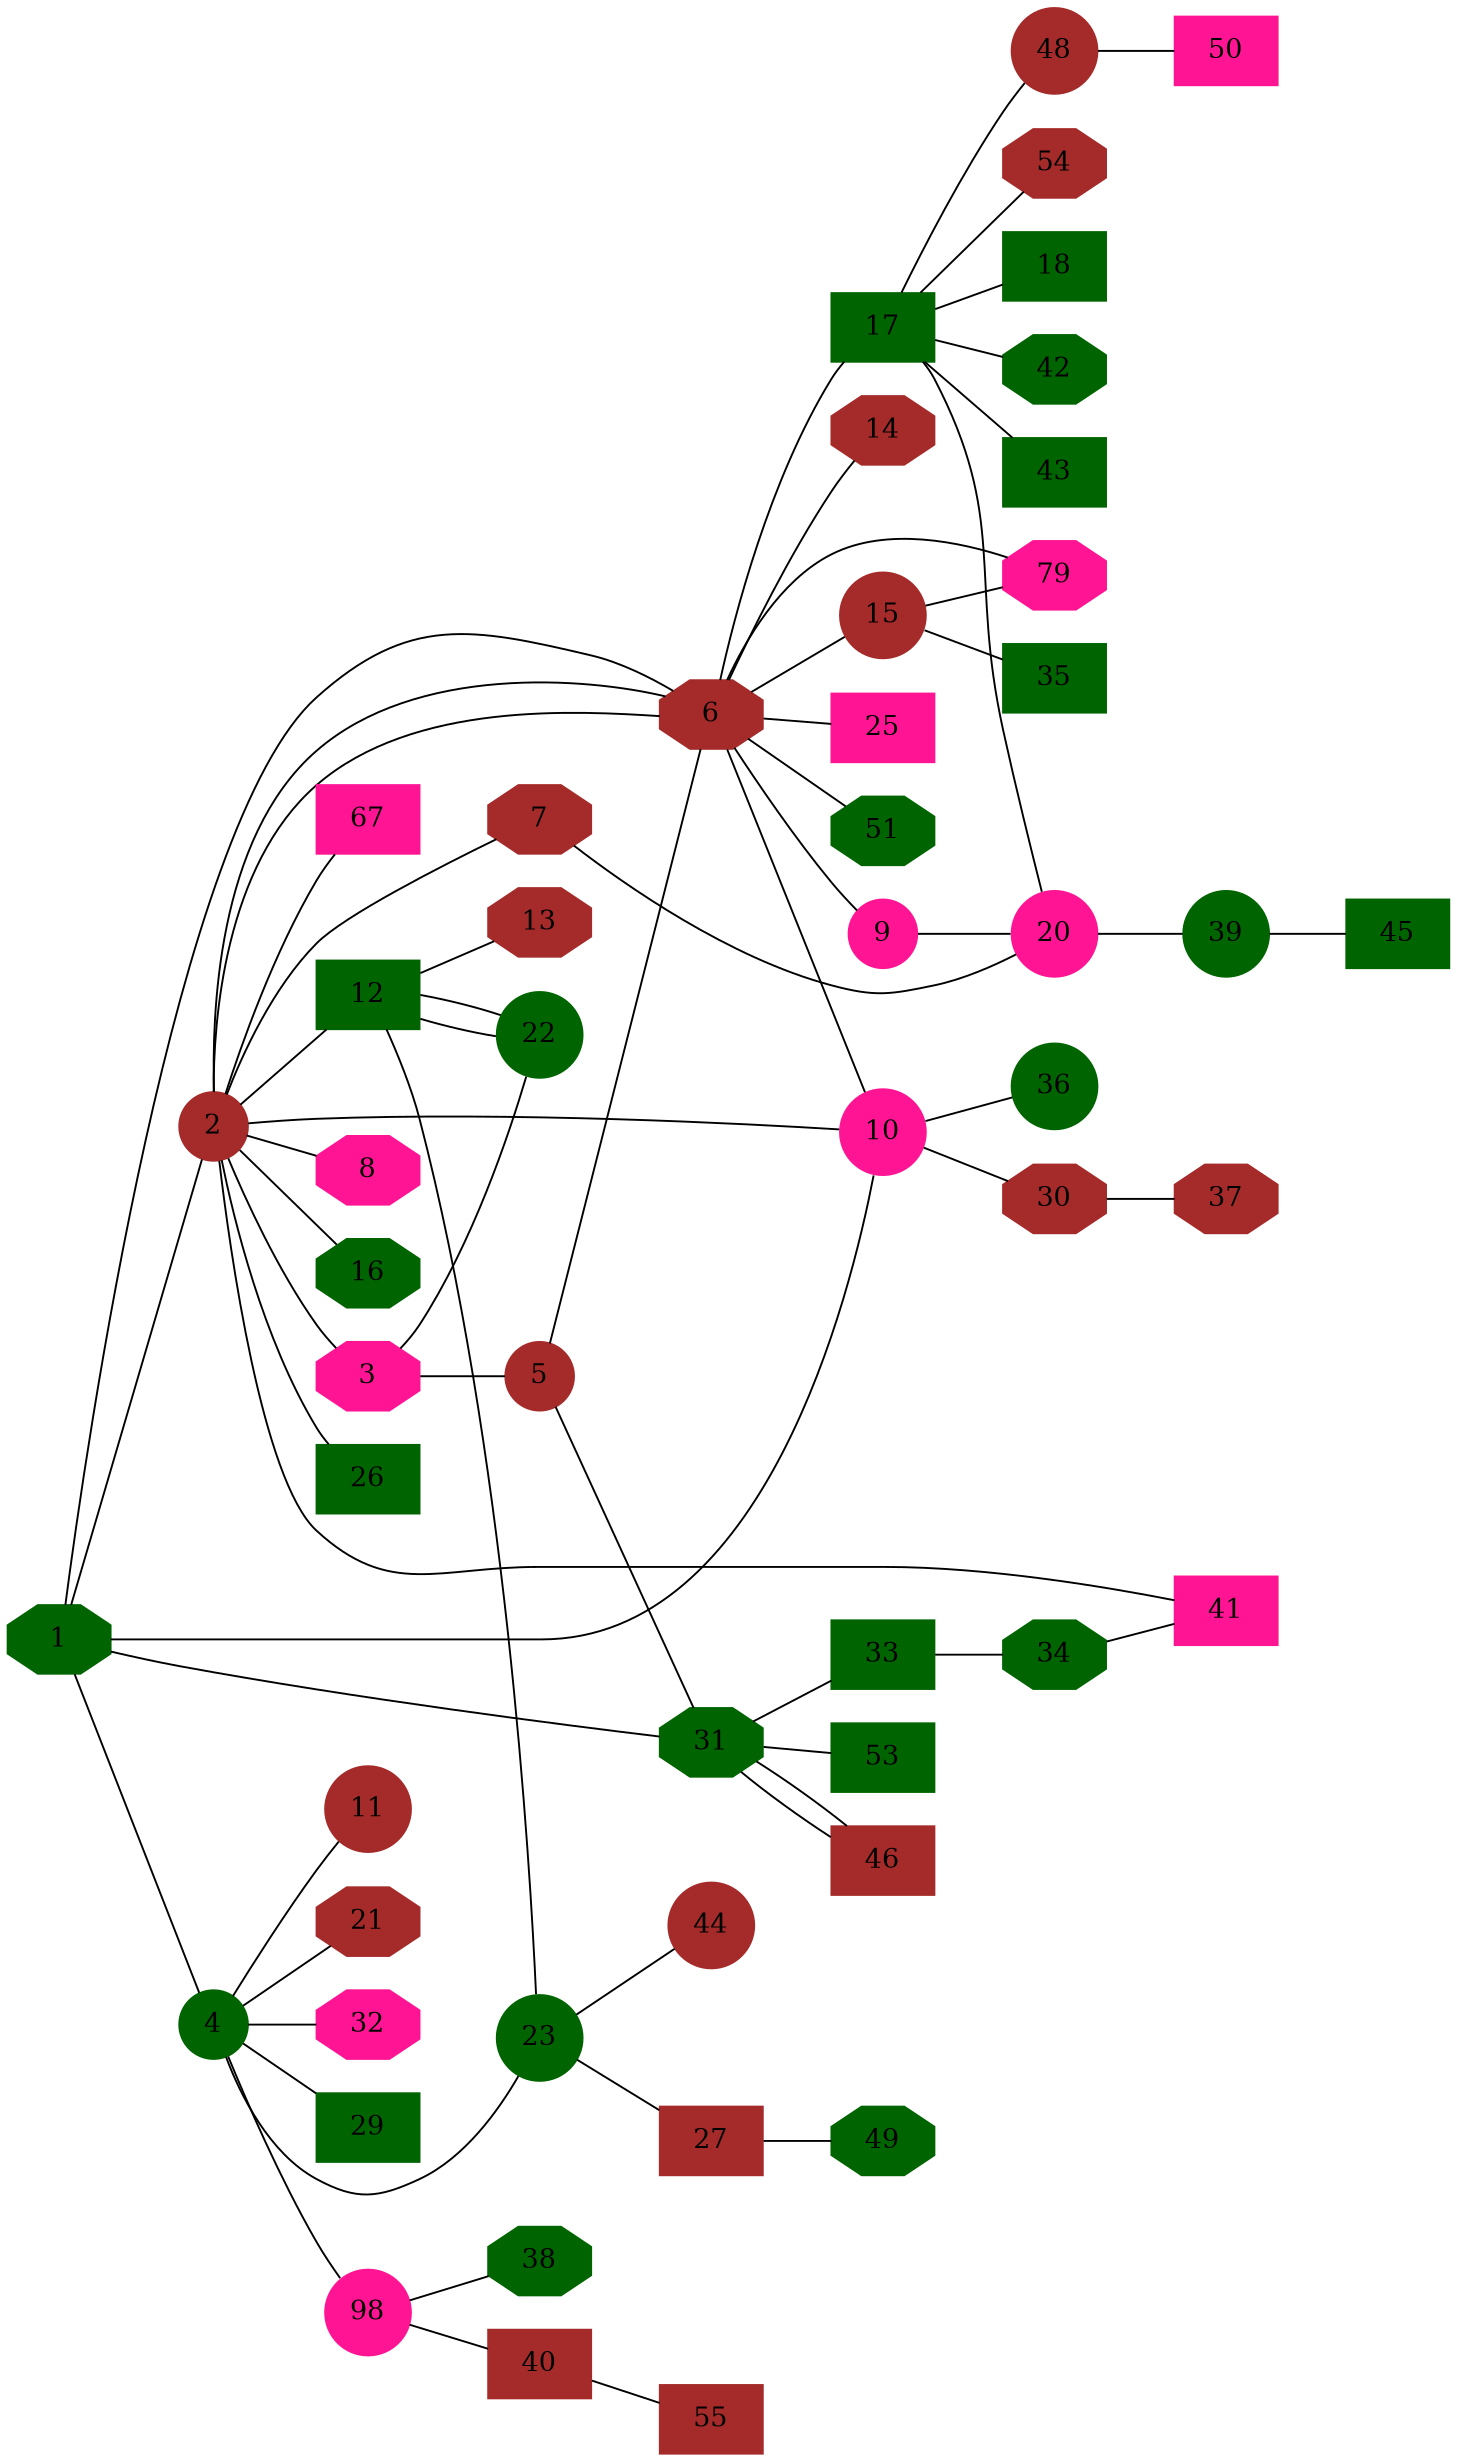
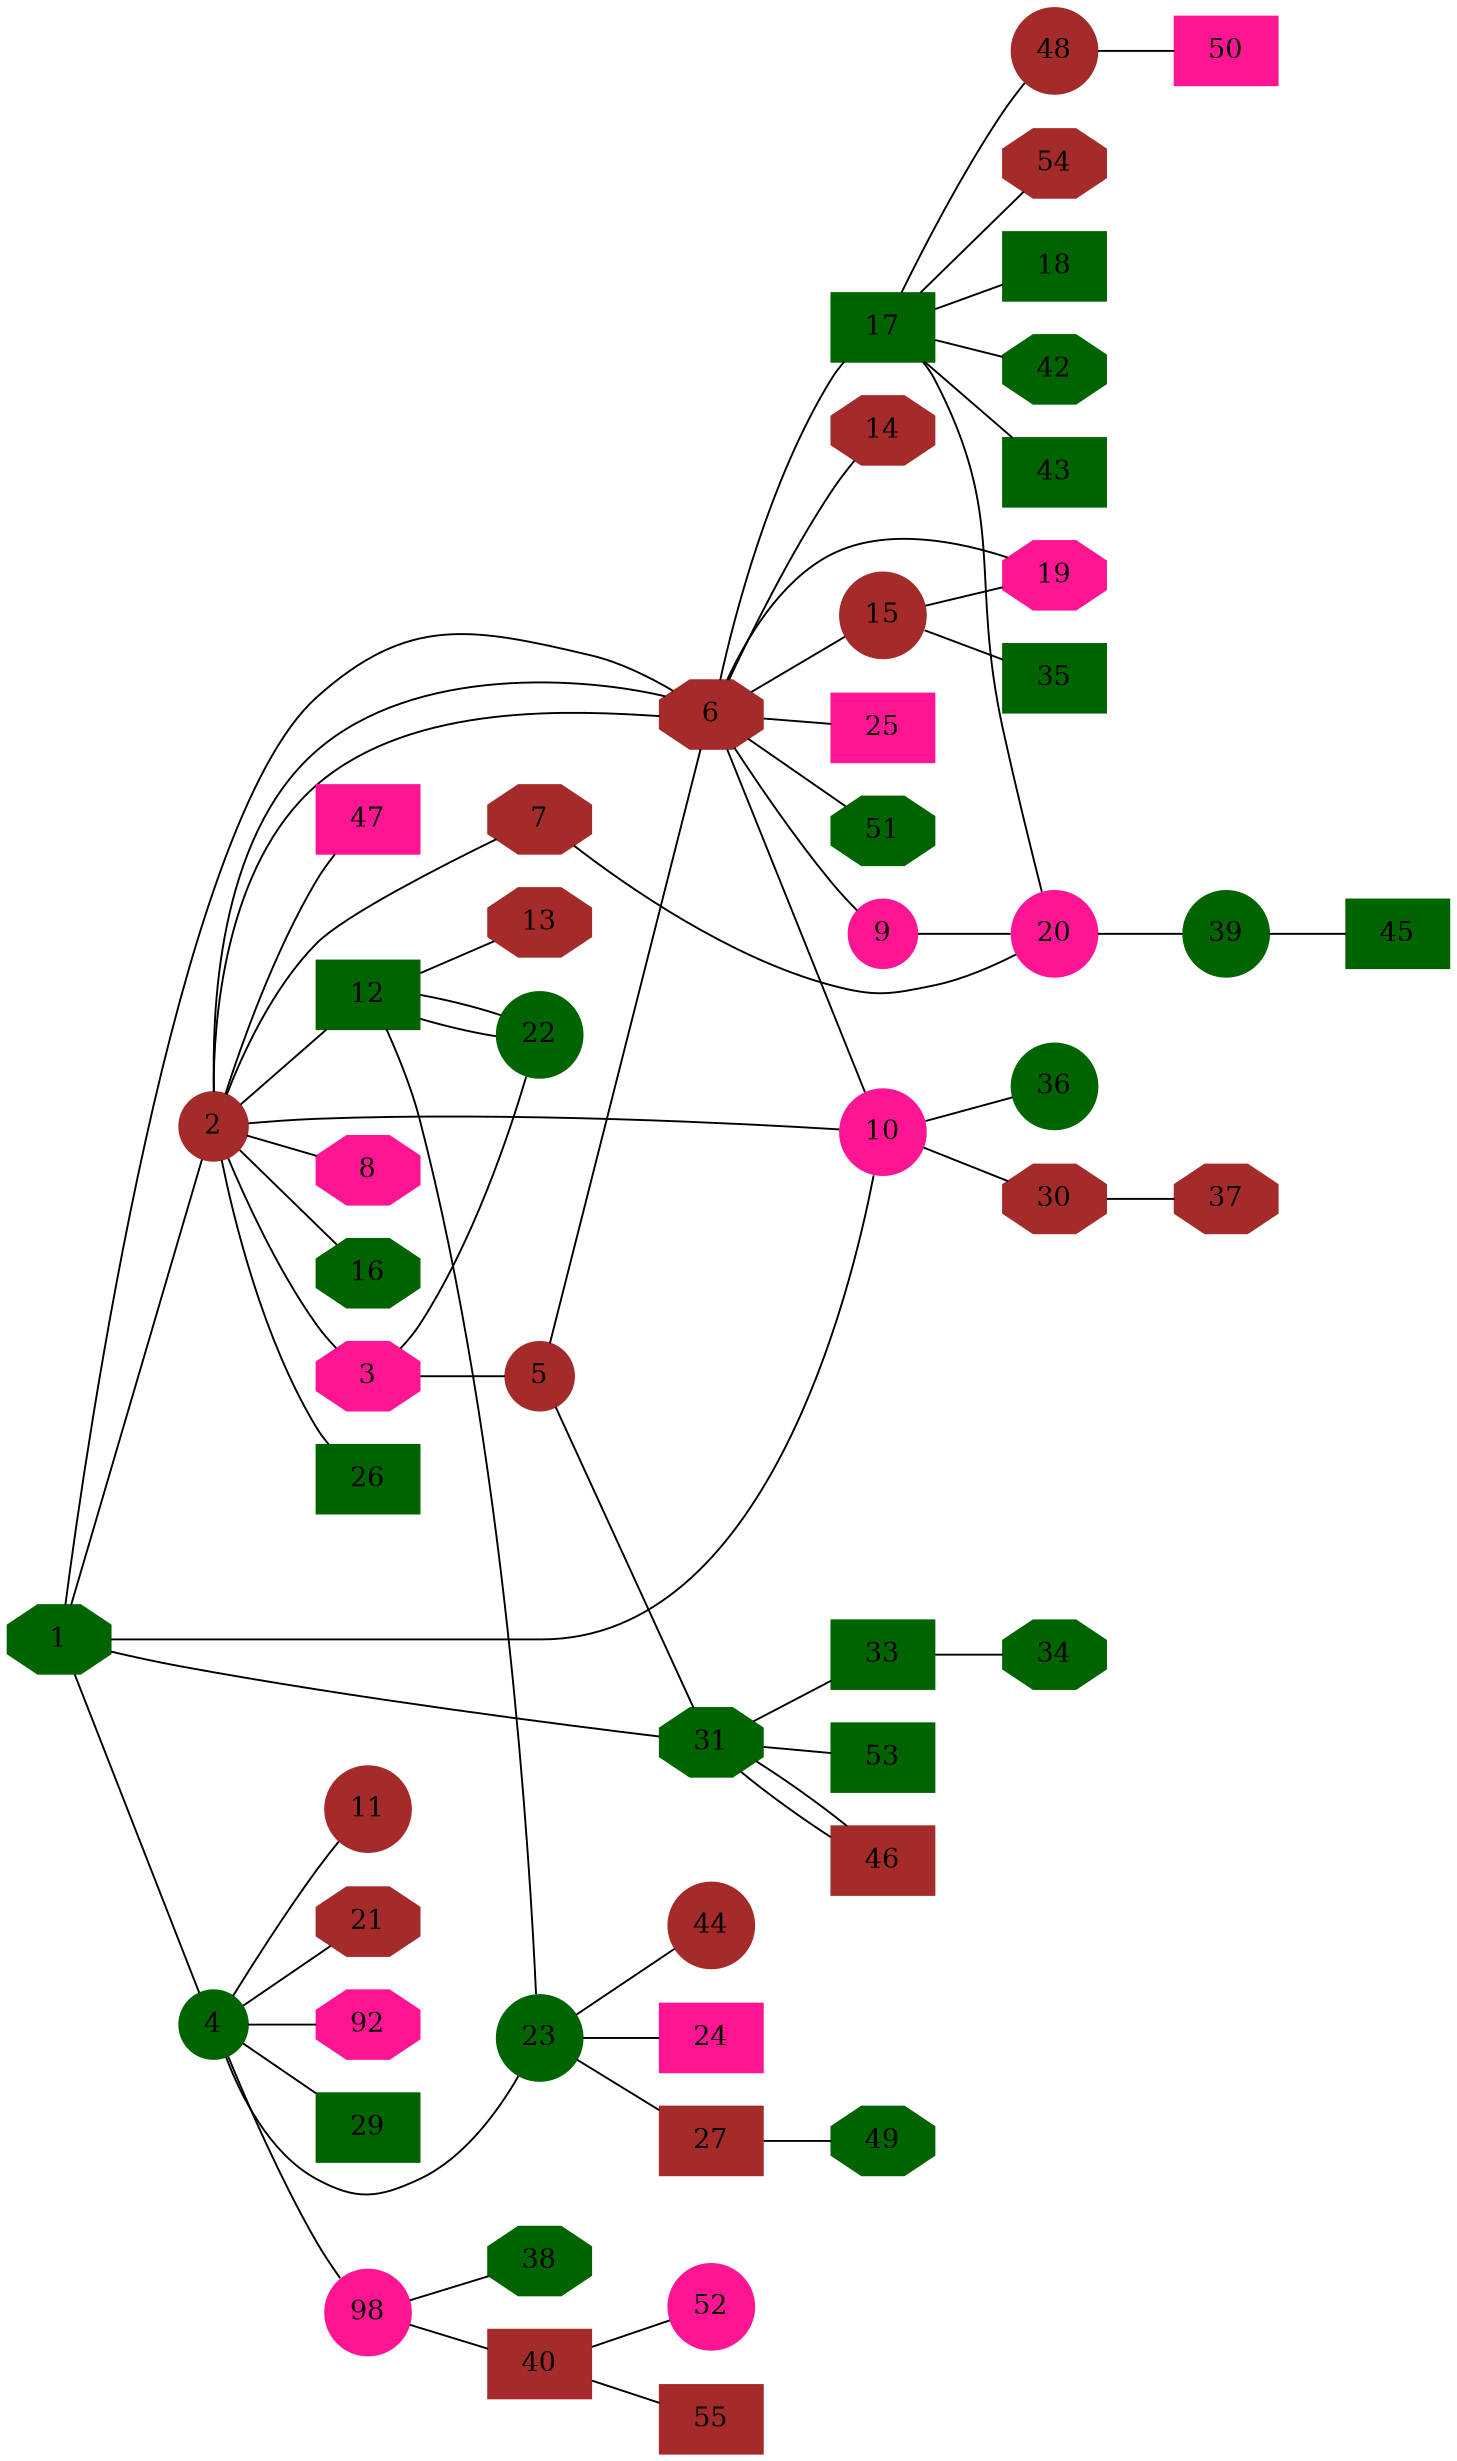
(1055, 575) -> (1055, 575)
(368, 819) -> (368, 819)
(1226, 1611) -> none
(368, 2025) -> (368, 2025)
none -> (711, 2038)
none -> (711, 2307)
